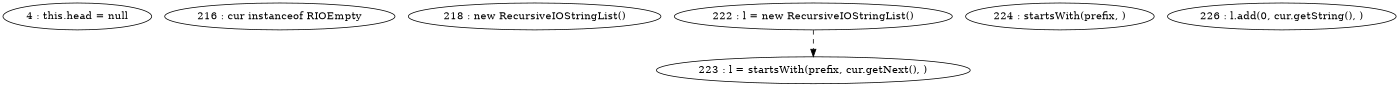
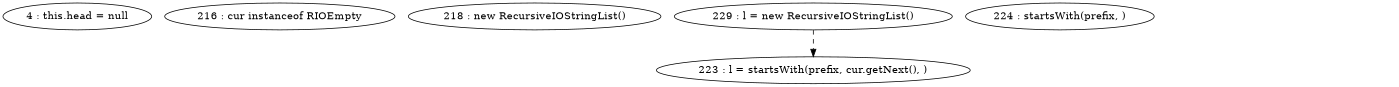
(813, 16) -> (813, 16)
(1282, 16) -> none
